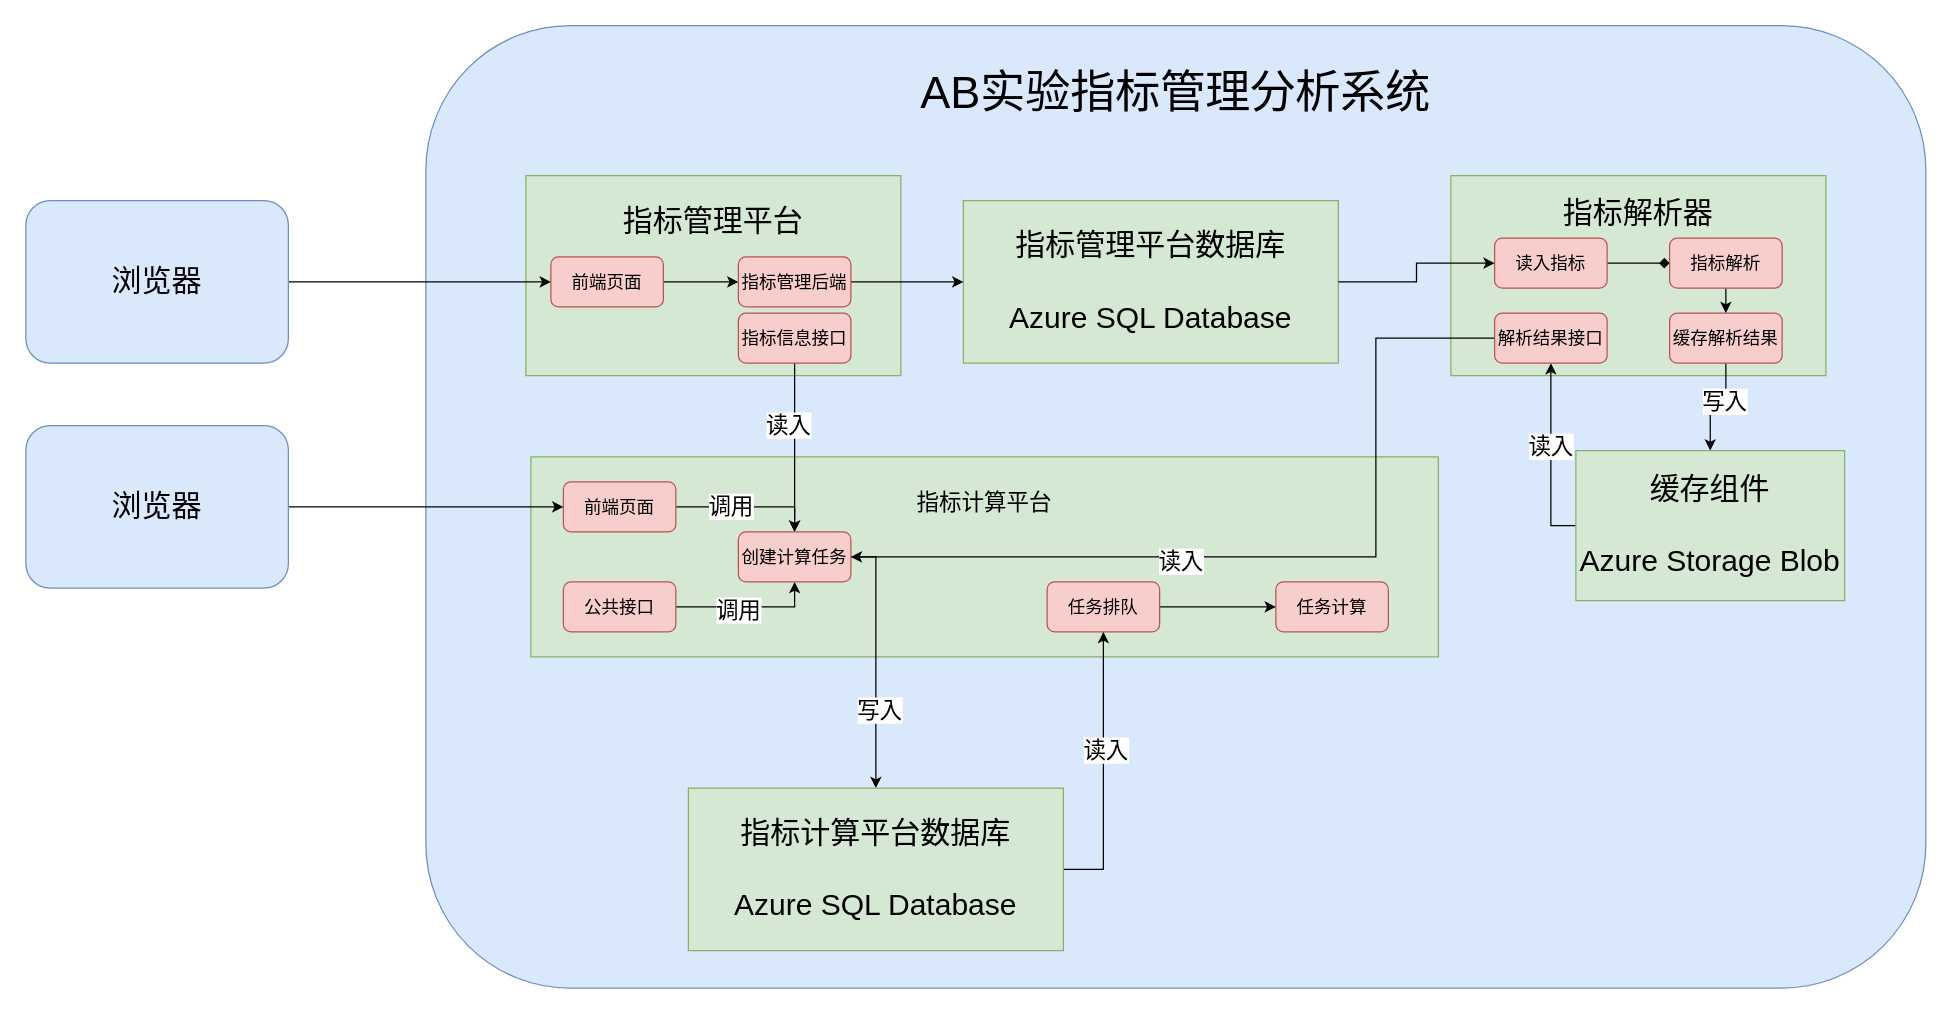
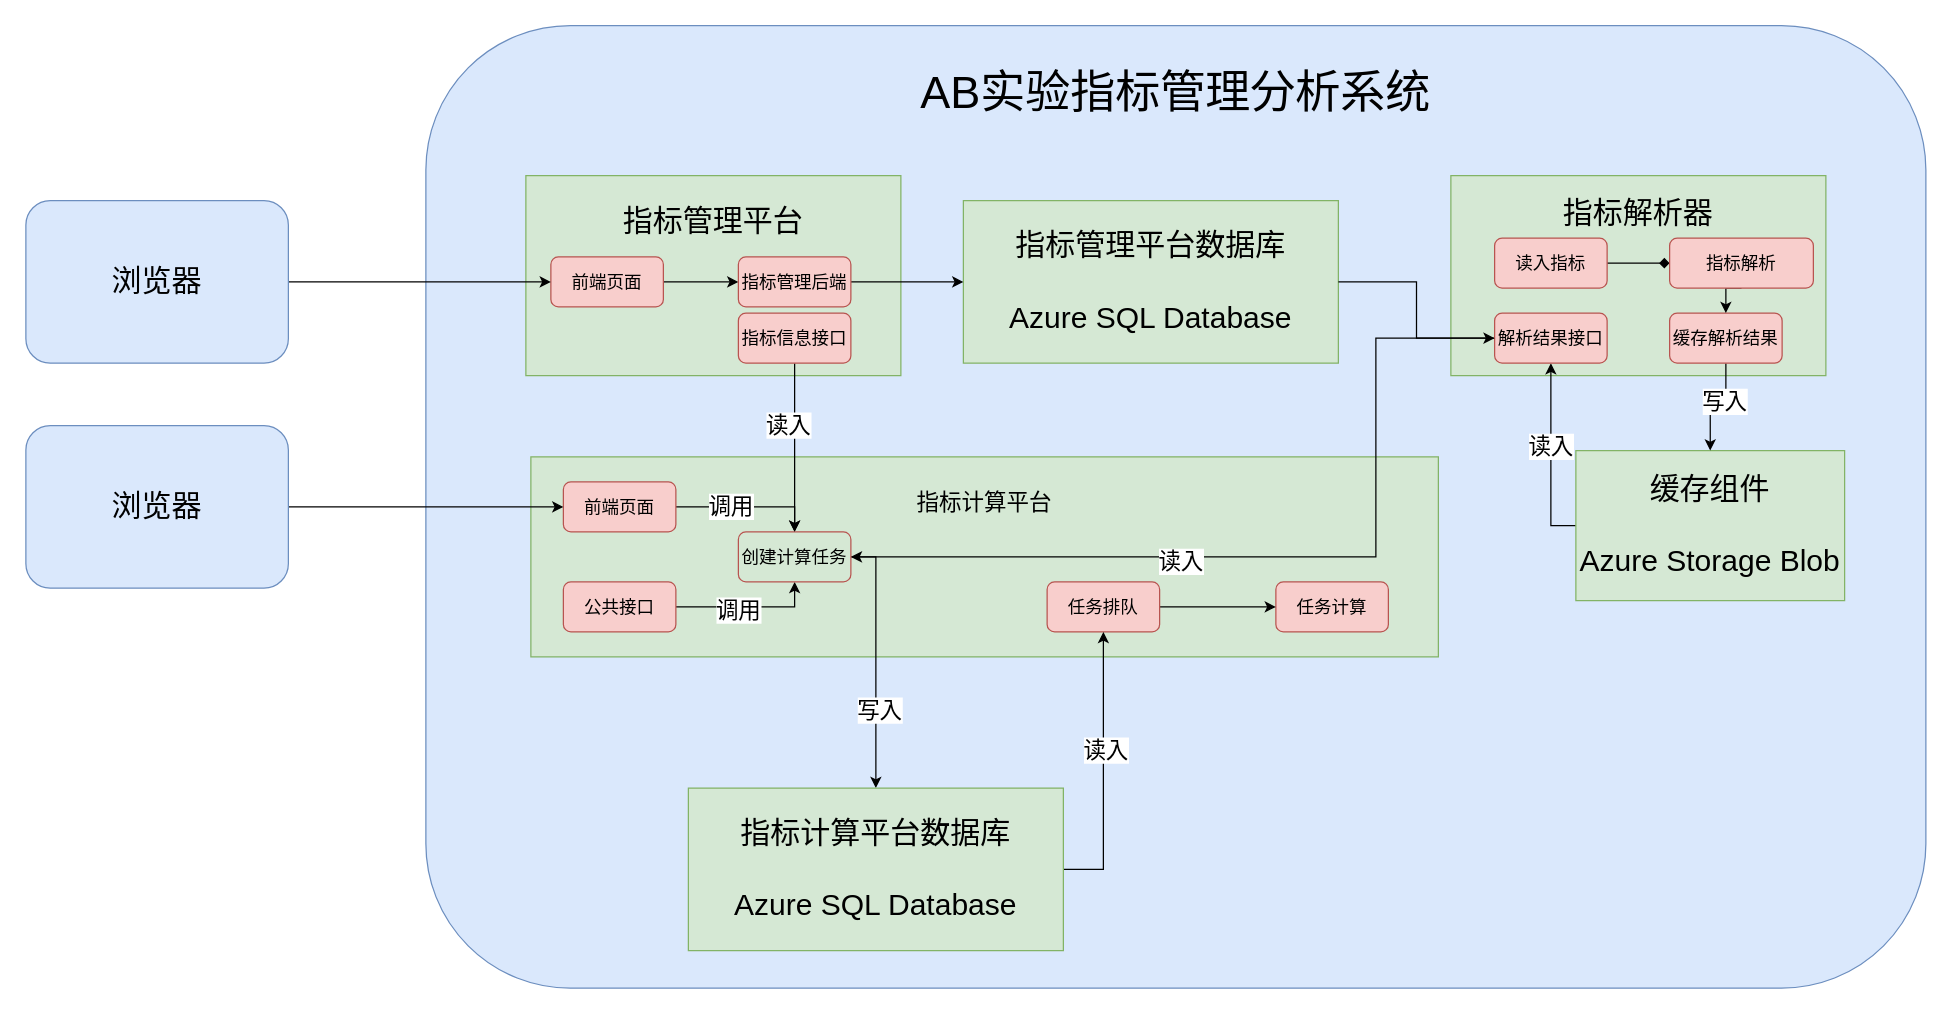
(1441, 263) -> (1416, 307)
(1726, 263) -> (1741, 263)
(794, 557) -> (794, 557)
